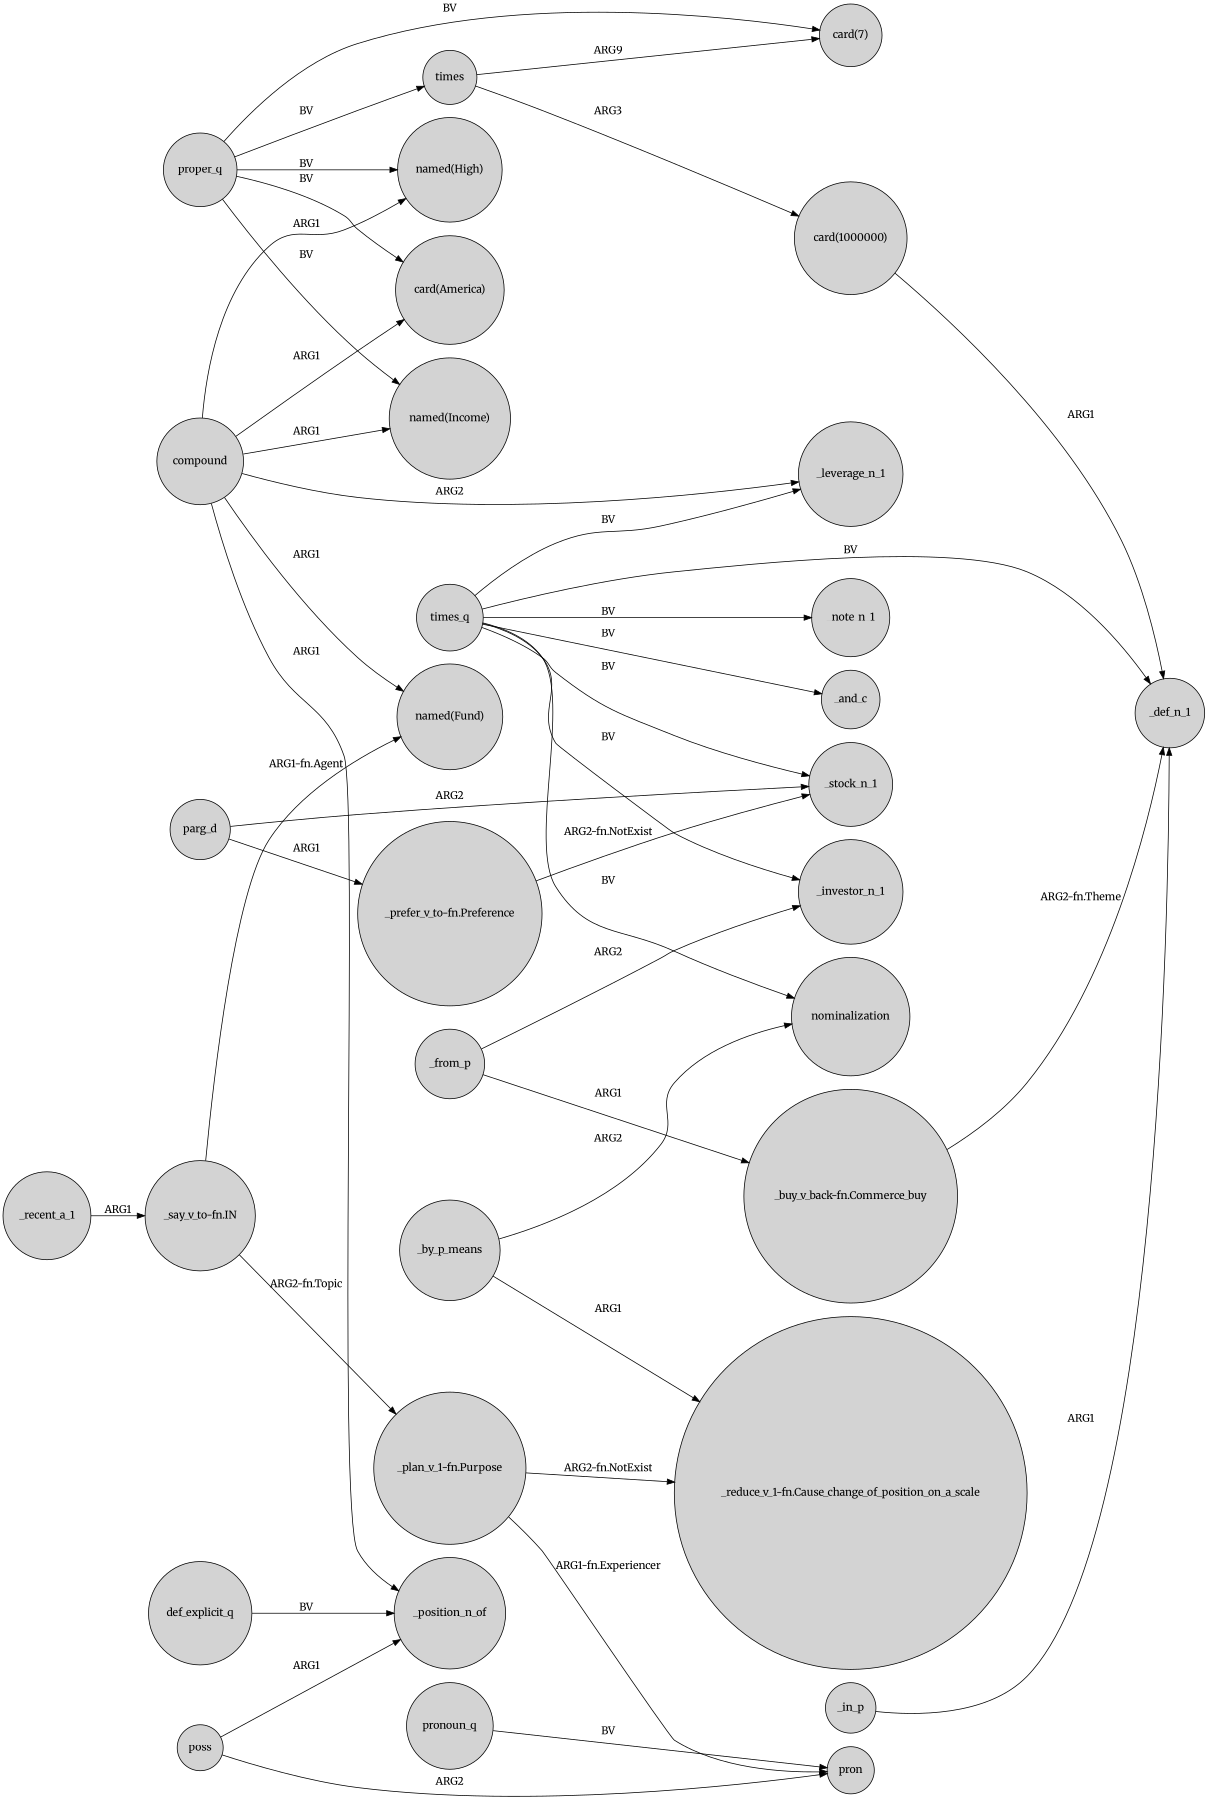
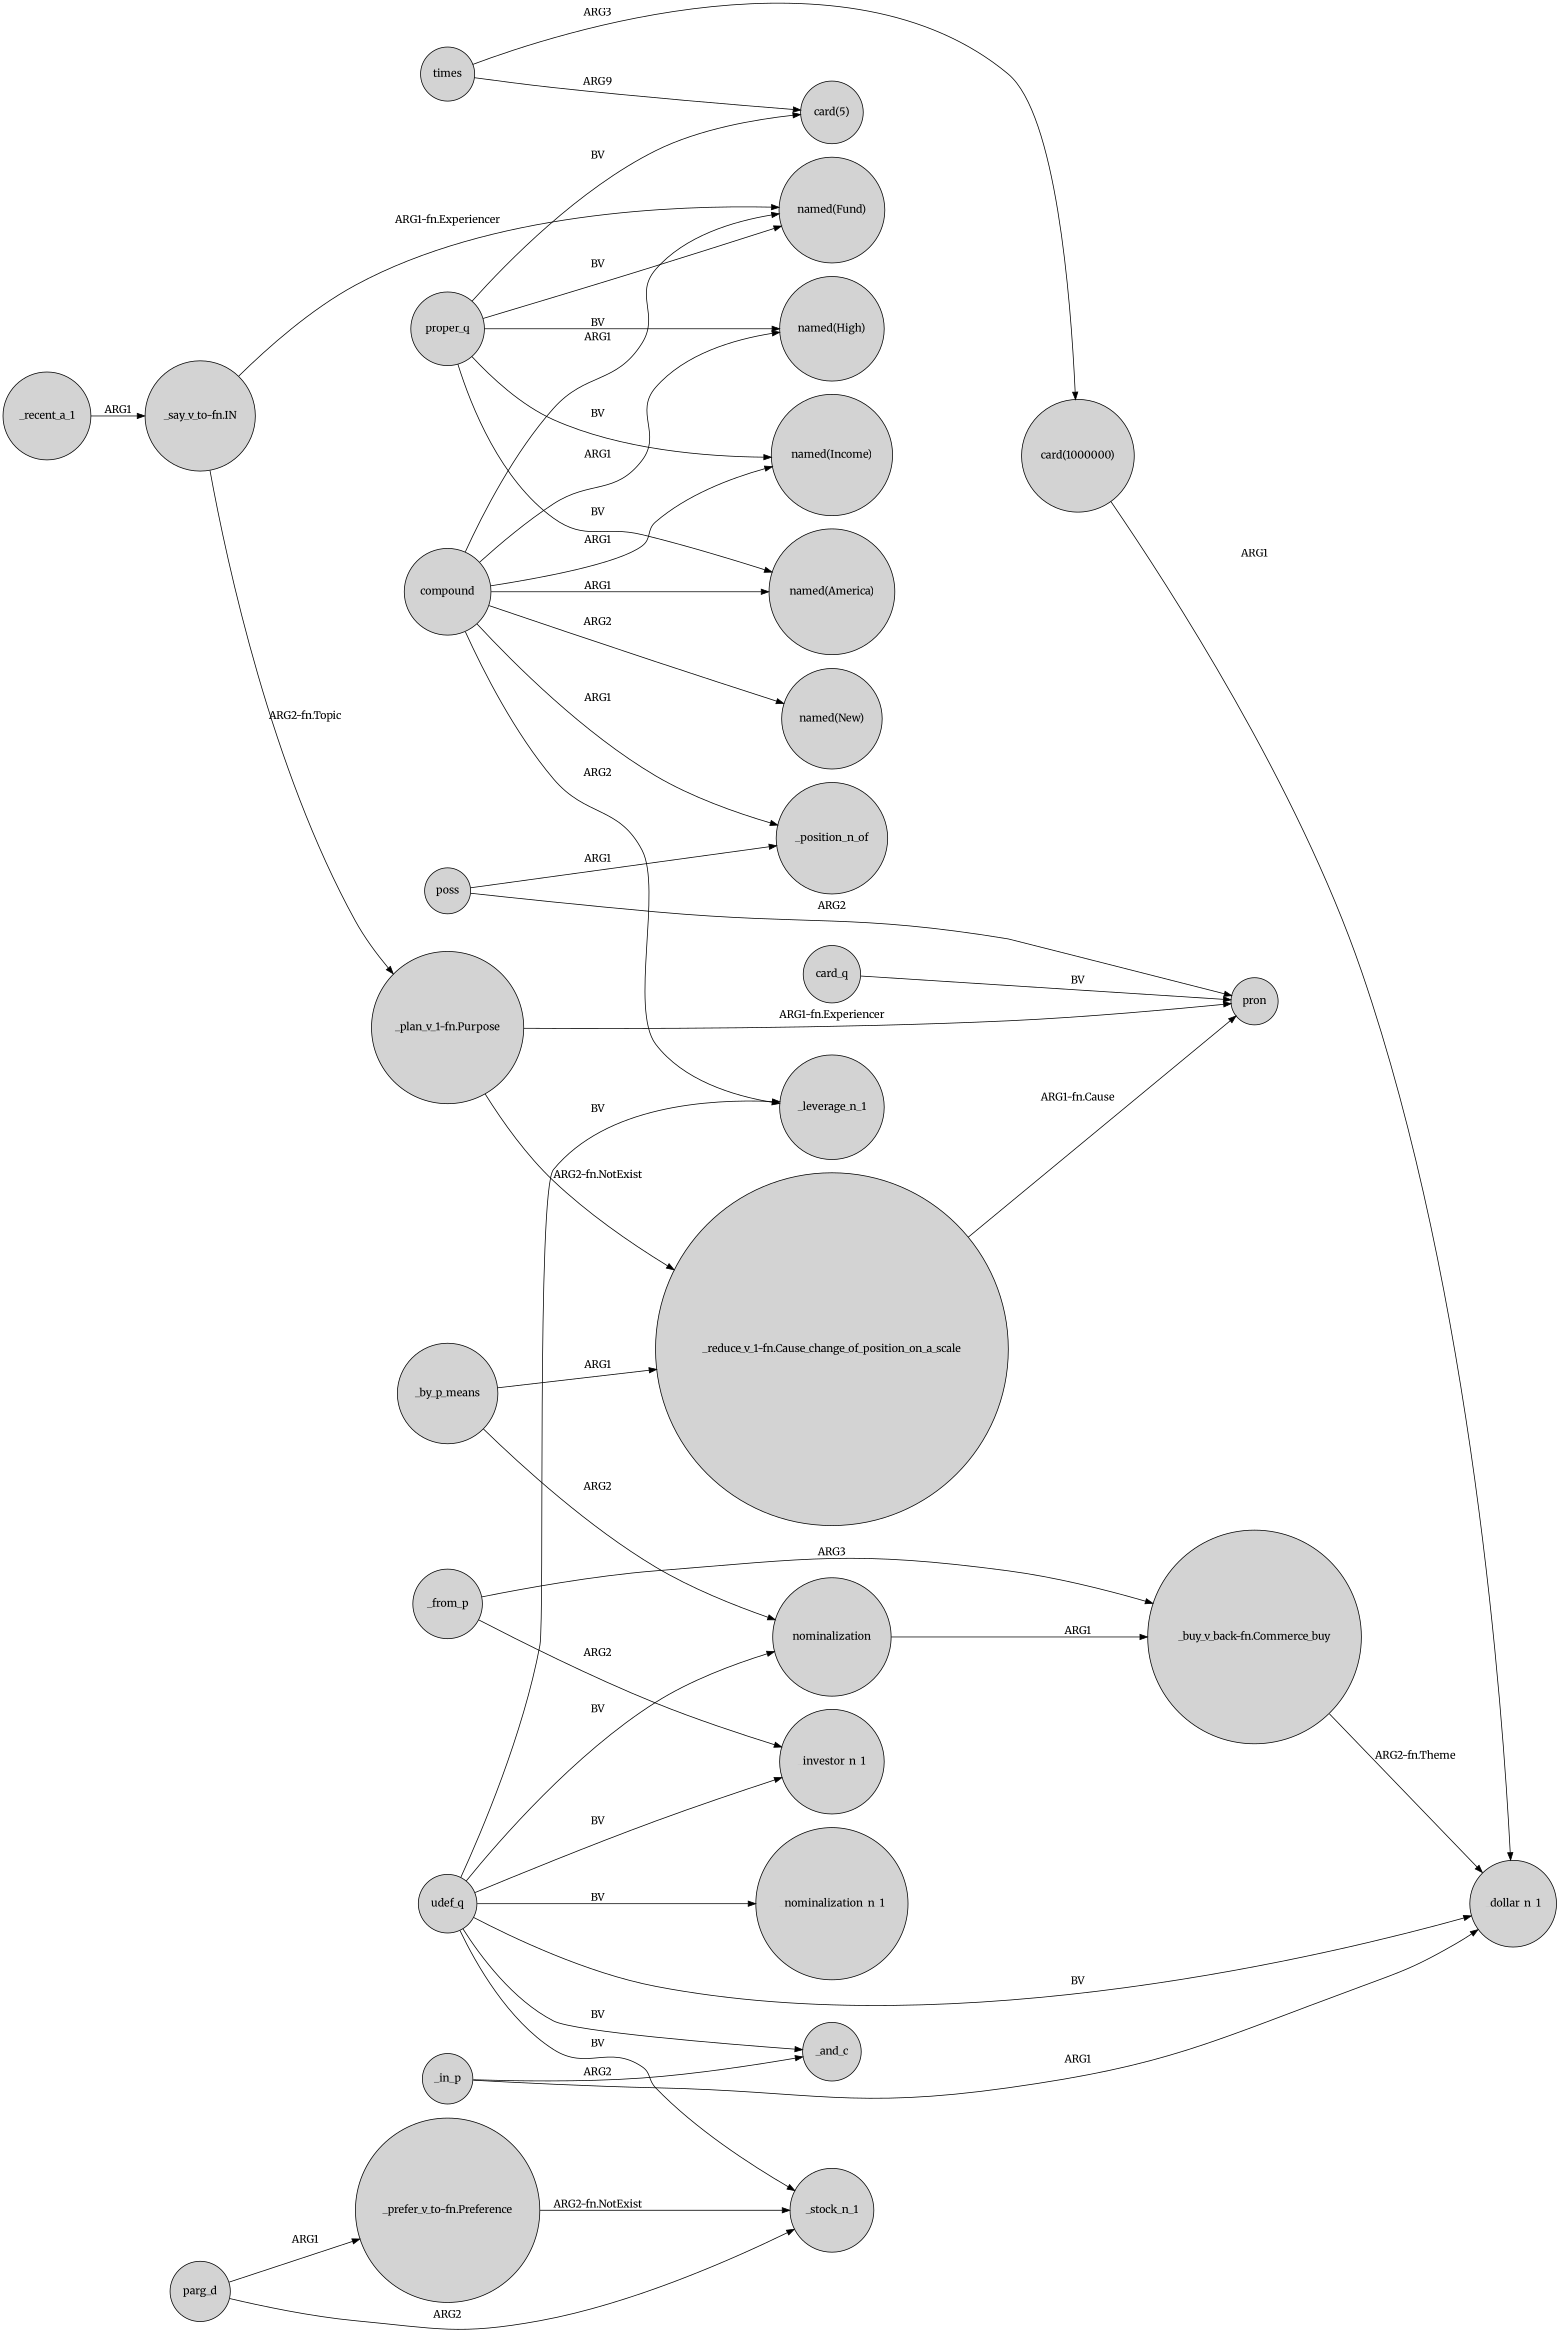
(851, 35) -> (832, 112)
(326, 122) -> (629, 274)
(450, 290) -> (832, 592)
(450, 618) -> (448, 1904)
(851, 618) -> (832, 1904)
(1170, 713) -> (1513, 1904)
none -> (832, 719)
(306, 765) -> (448, 220)
(608, 1094) -> (832, 1552)
none -> (1099, 1129)
(200, 1613) -> none
none -> (1016, 1637)
(450, 1726) -> (832, 974)
none -> (635, 2078)
